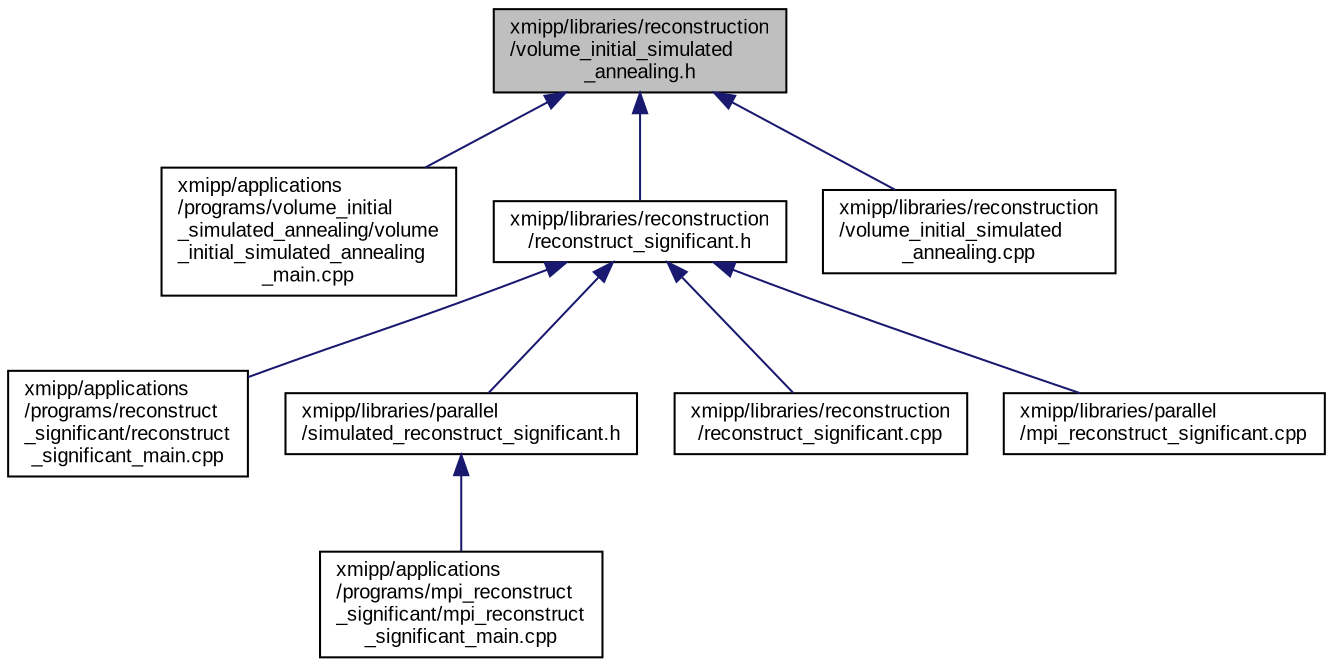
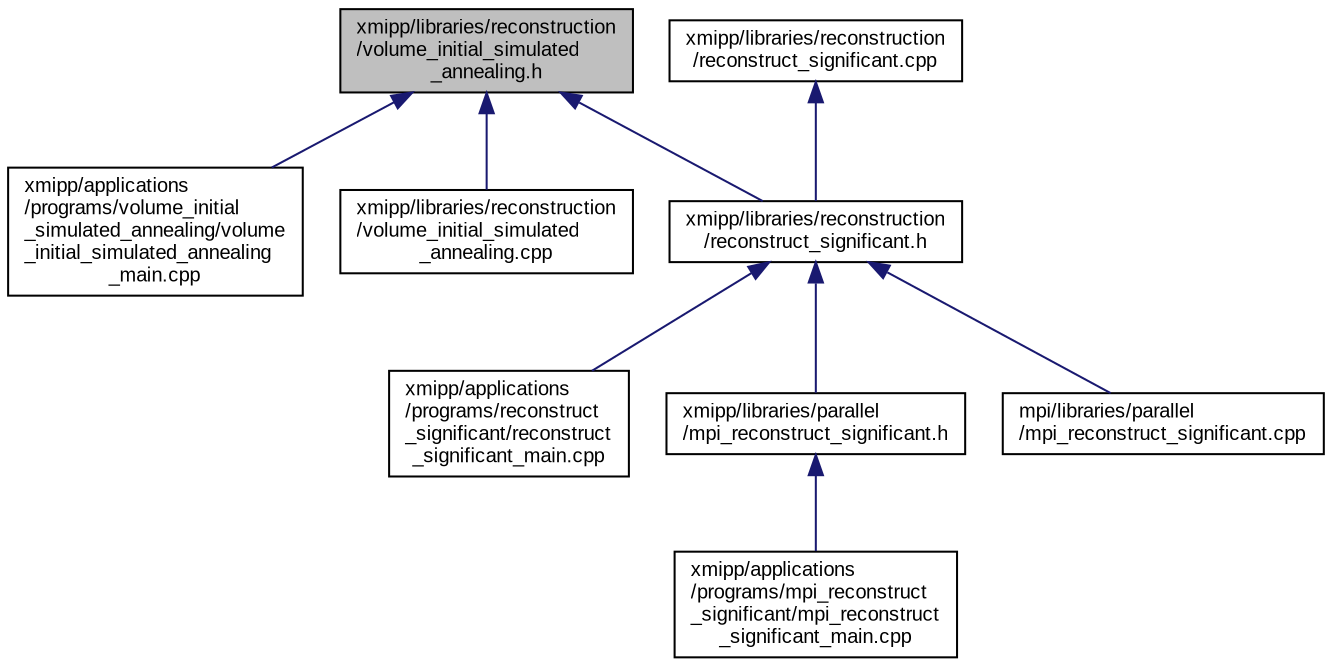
(738, 335) -> (816, 152)
(461, 424) -> (816, 424)
(1164, 424) -> (1163, 424)
